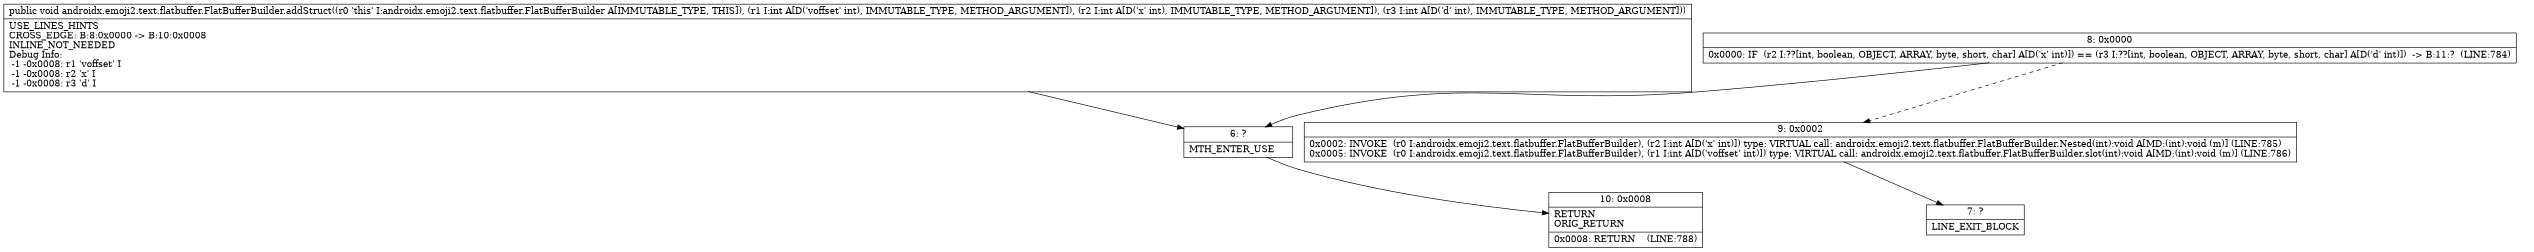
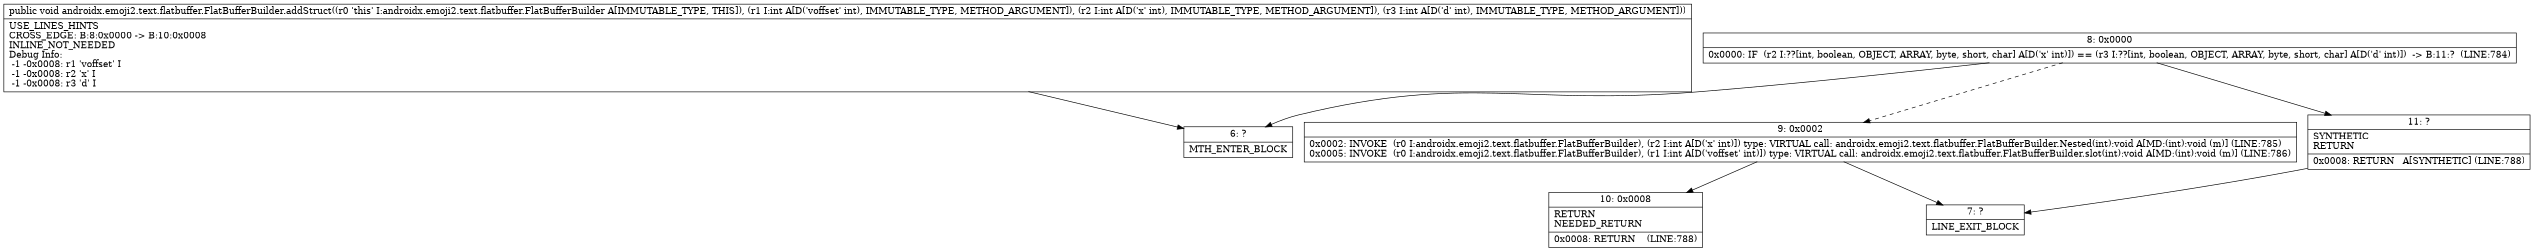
none -> (2419, 142)
(1232, 150) -> (1238, 150)
(1403, 193) -> (1725, 176)
(1589, 224) -> (1598, 224)
